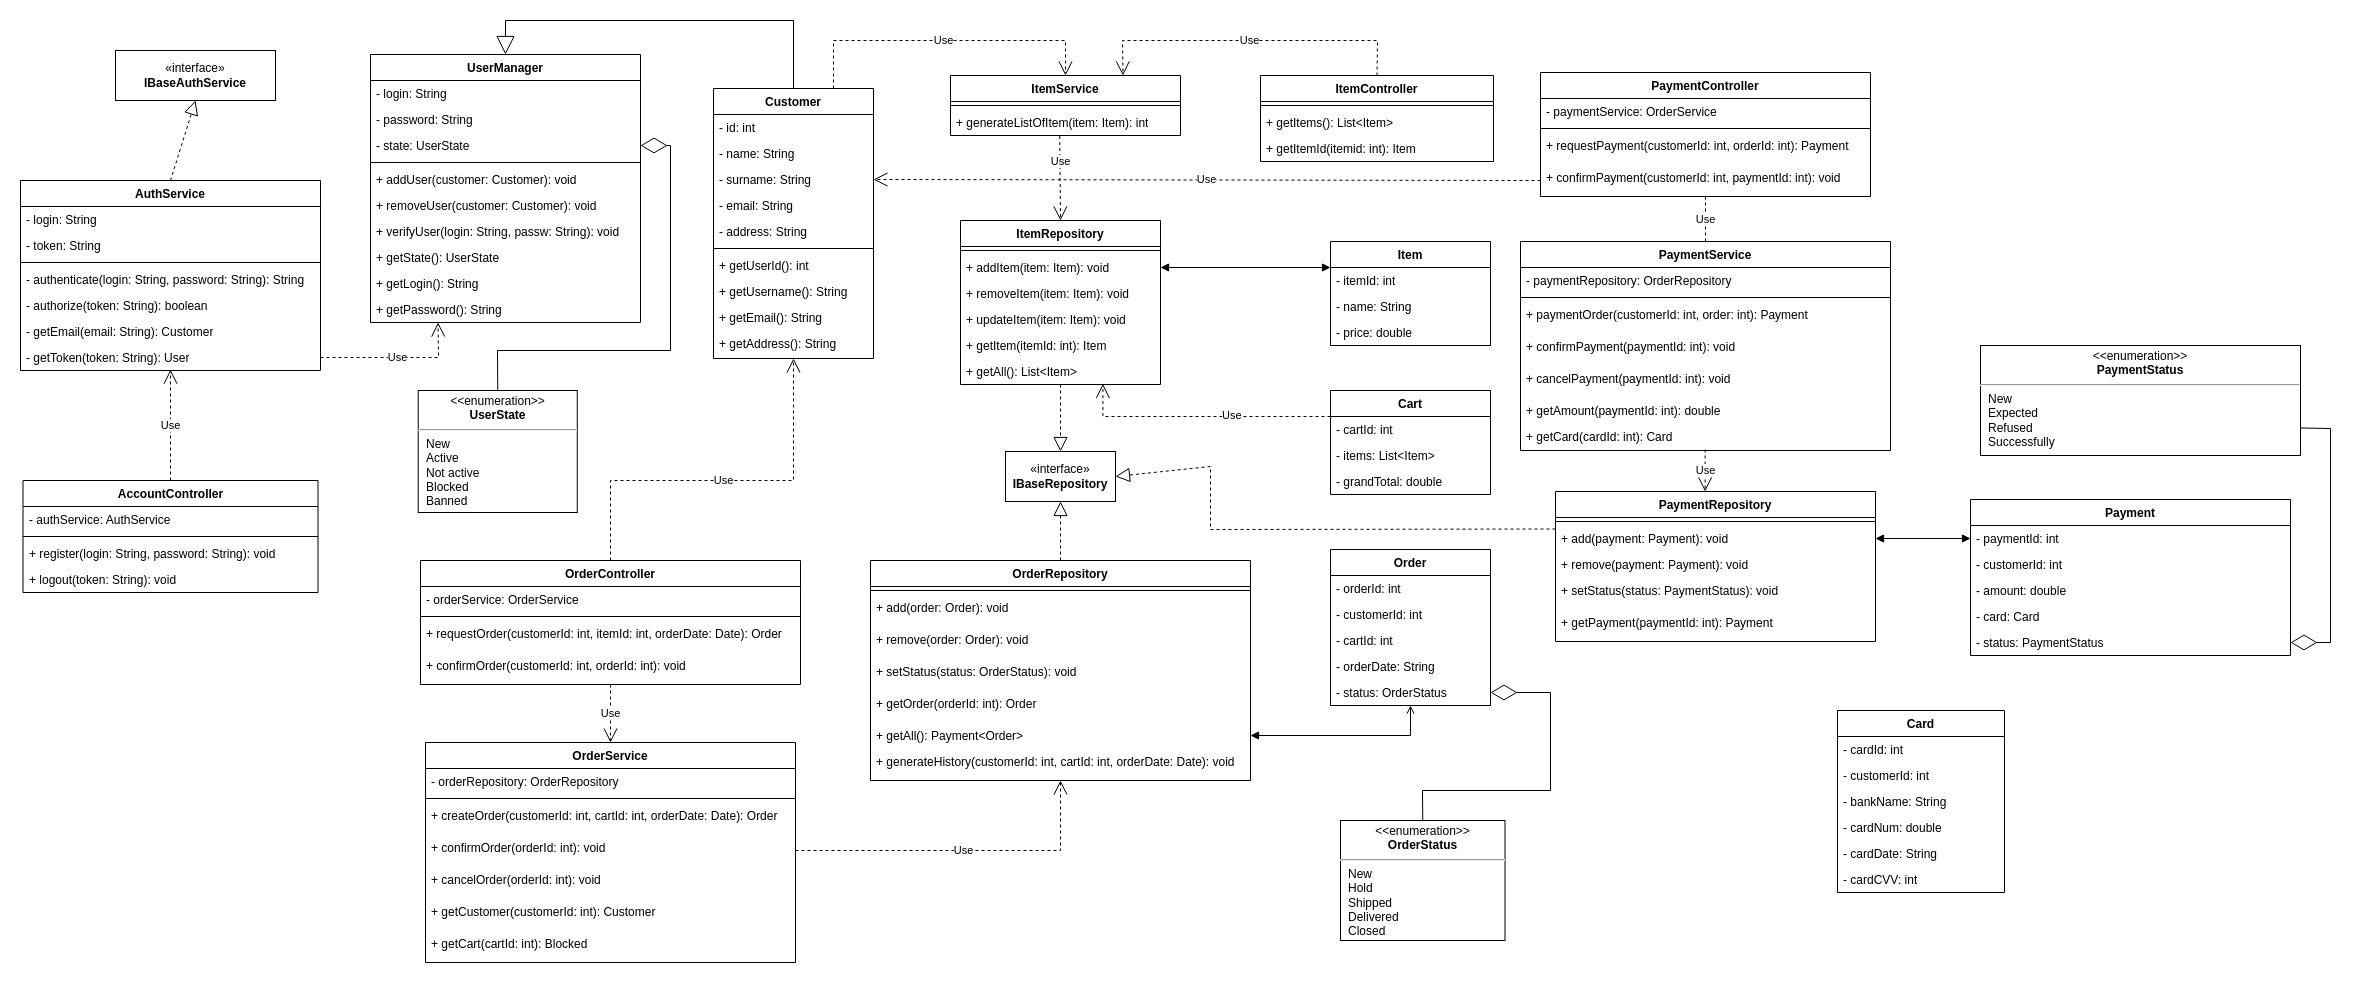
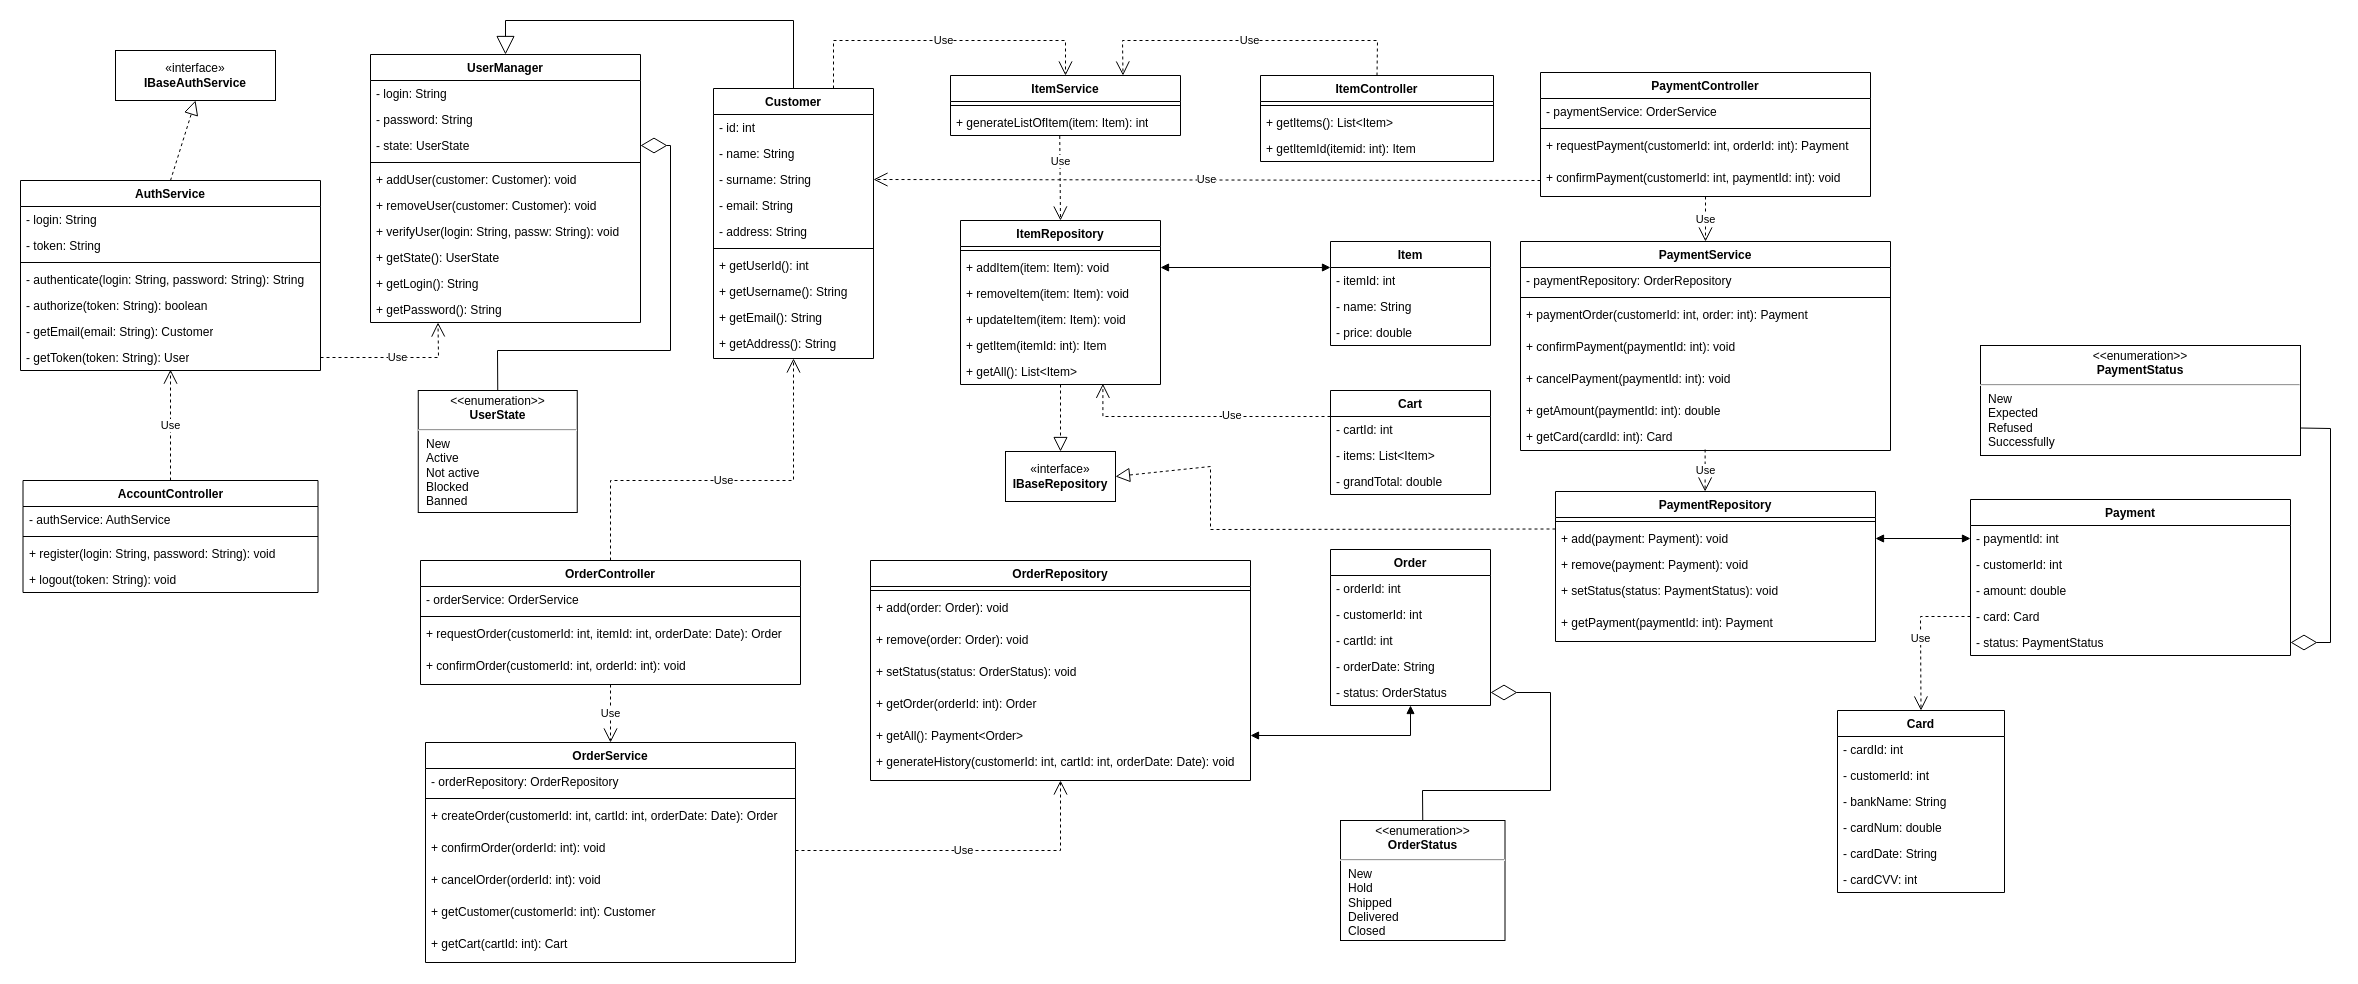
(1706, 236) -> (1706, 235)
(1061, 538) -> none
none -> (1921, 638)
(1411, 712) -> (1411, 715)
(524, 944) -> (516, 944)
